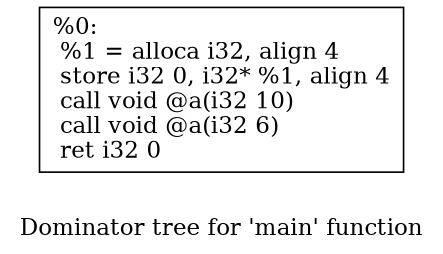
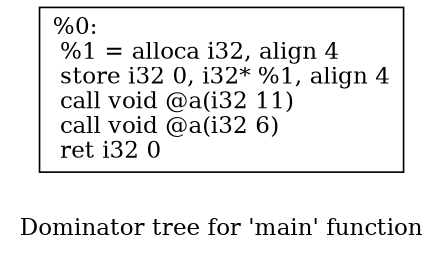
(174, 101) -> (174, 101)
